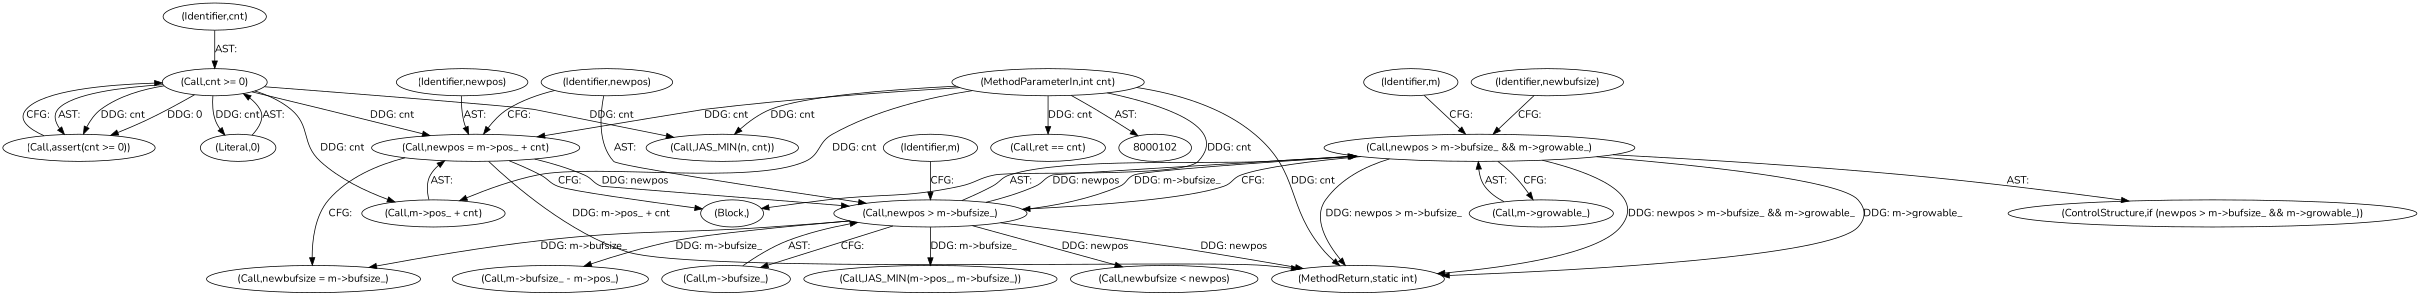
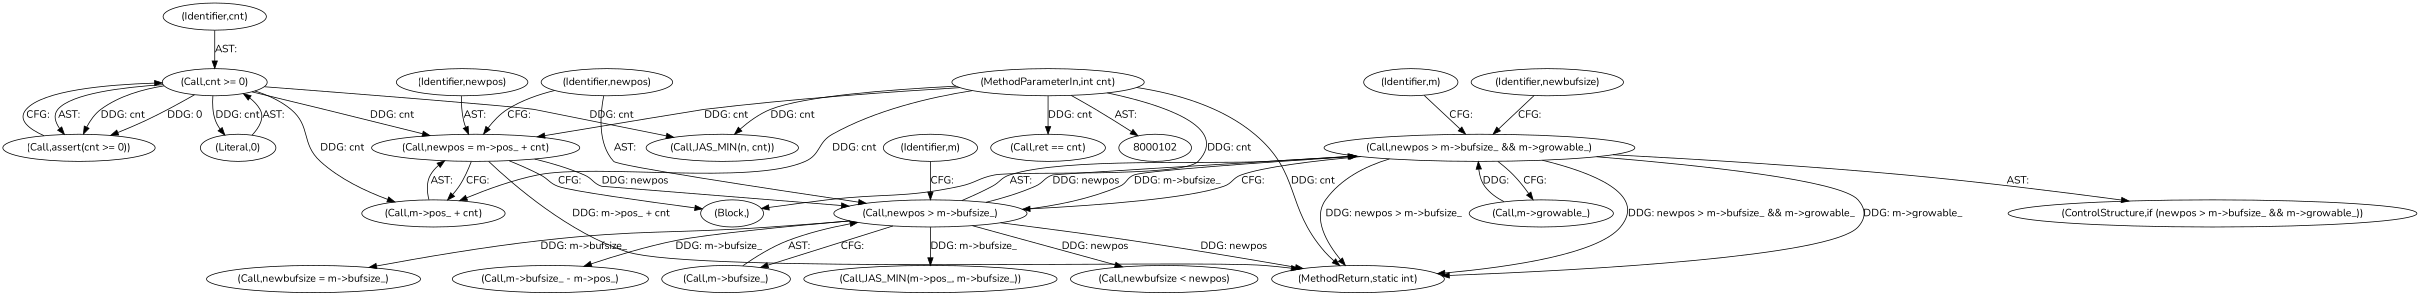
(1498, 181) -> (1498, 181)
(338, 190) -> (463, 179)
